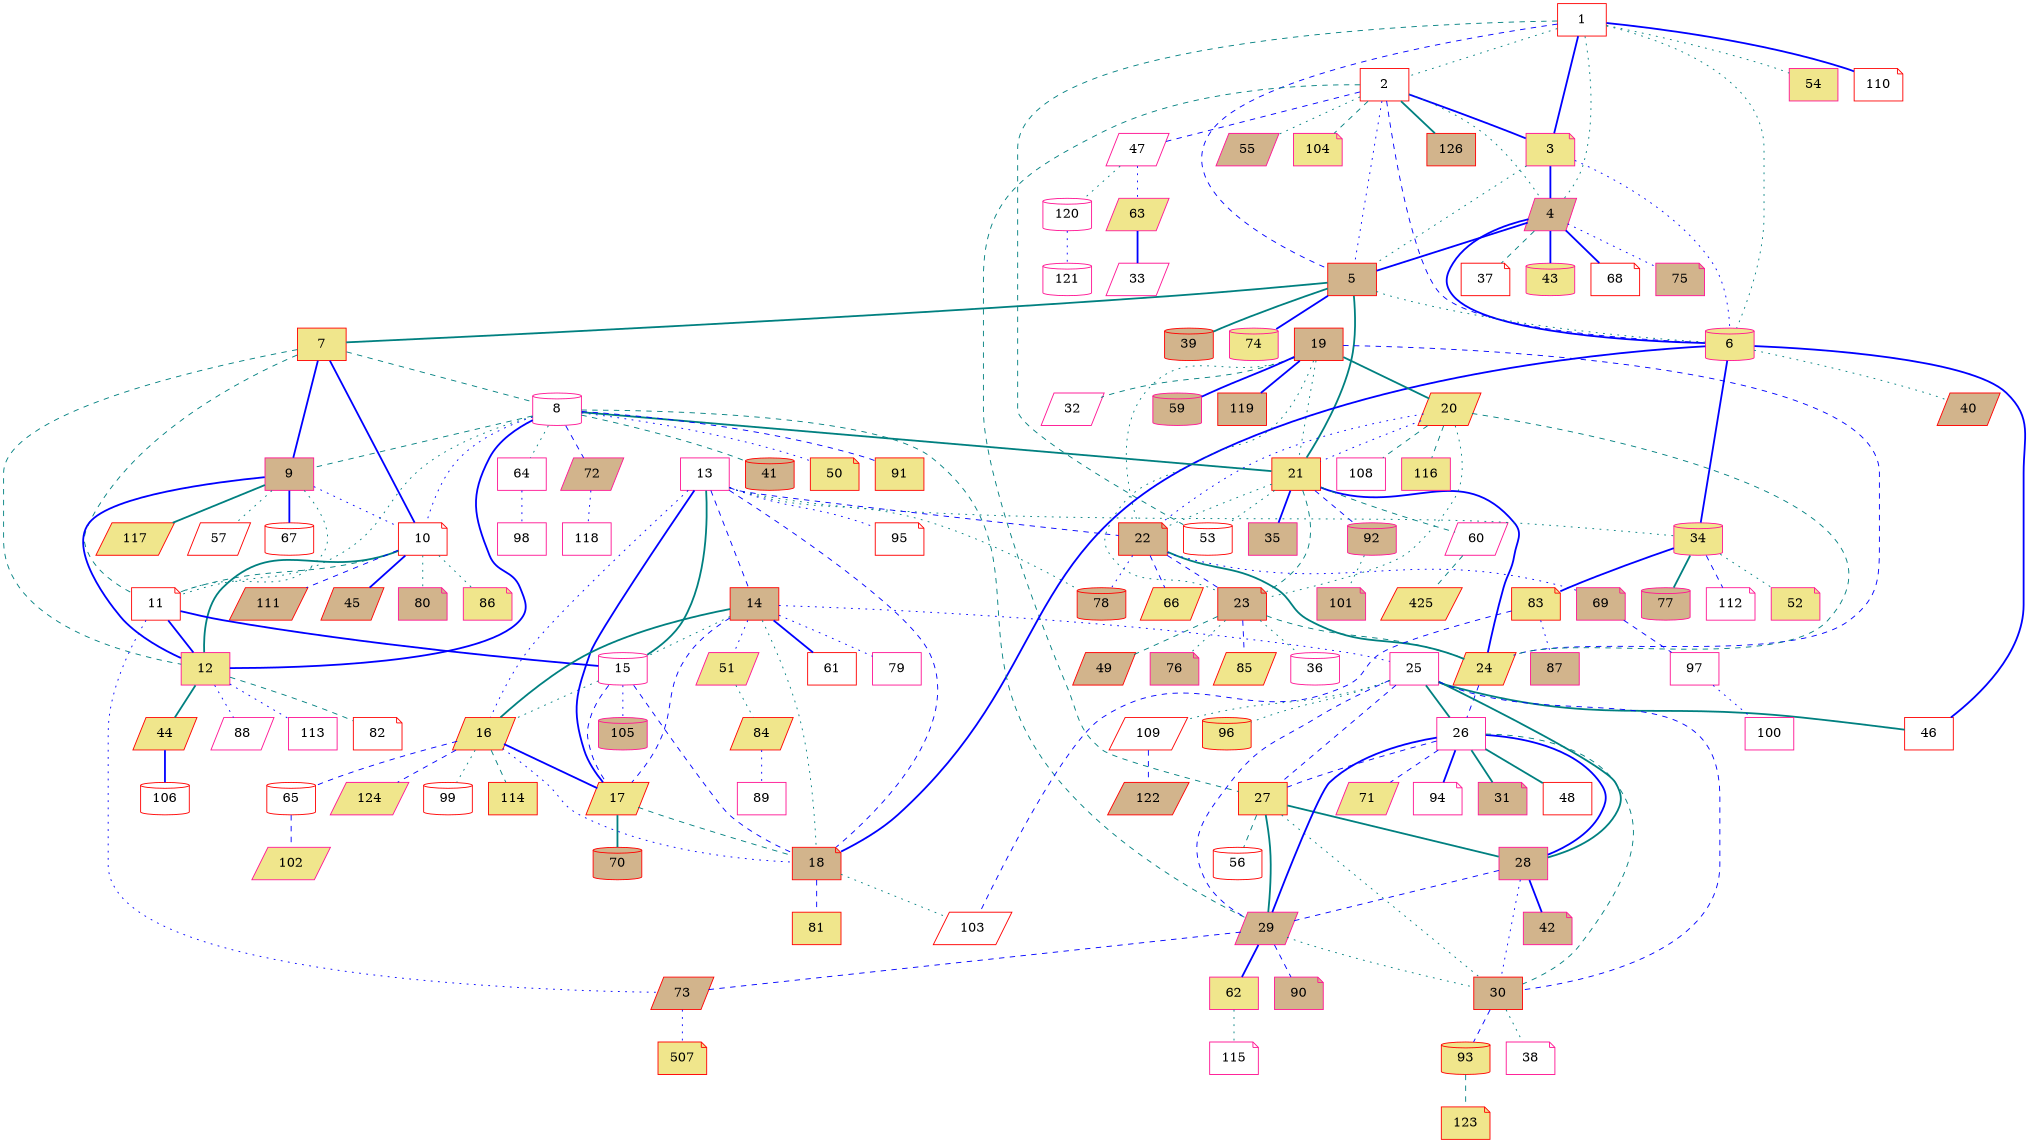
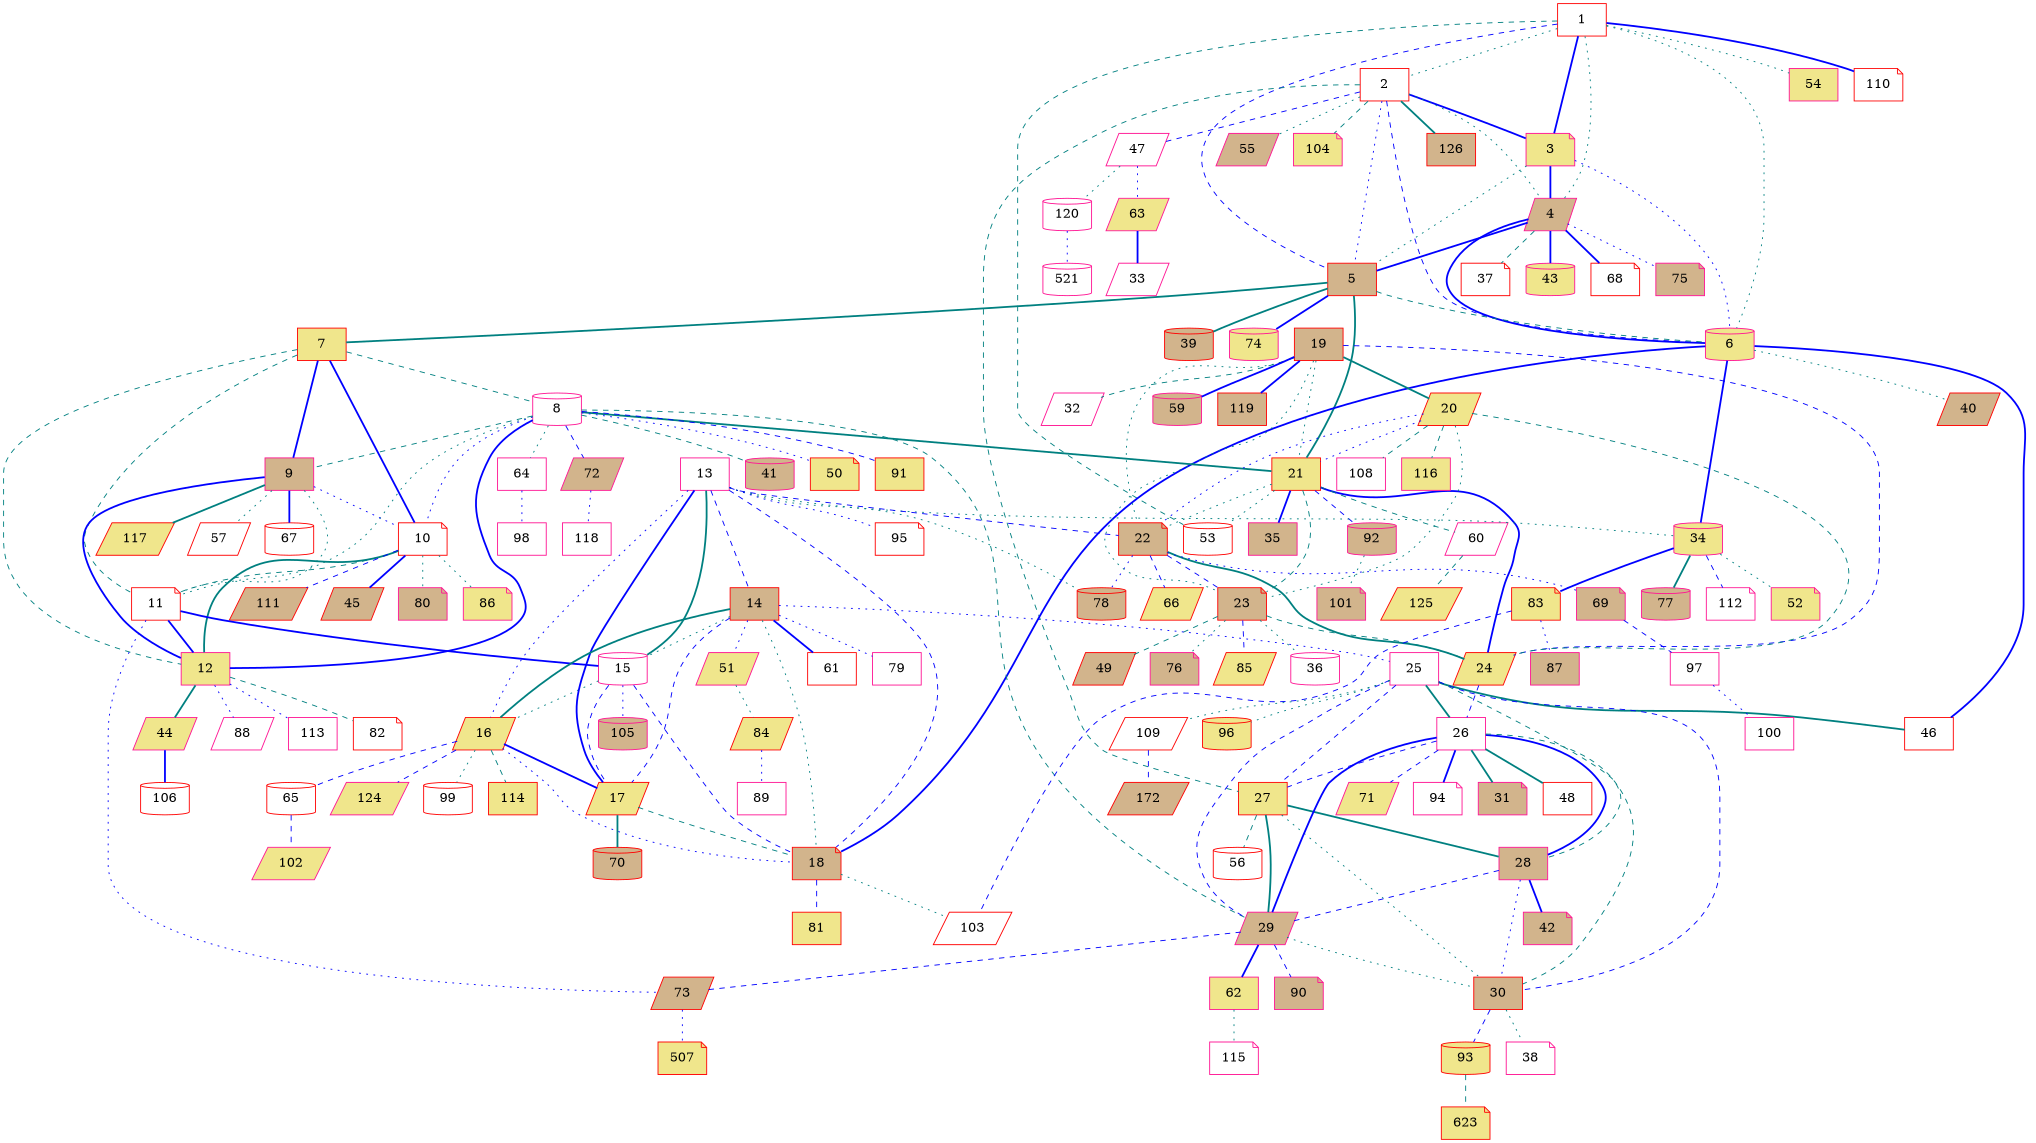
(1067, 279) -> (1067, 279)
(1457, 311) -> (1457, 311)
(770, 474) -> (770, 474)
(1421, 604) -> (1421, 604)
(1538, 733) -> (1538, 733)
(165, 734) -> (165, 734)
(1148, 799) -> (1148, 799)
(1466, 1123) -> (1466, 1123)
